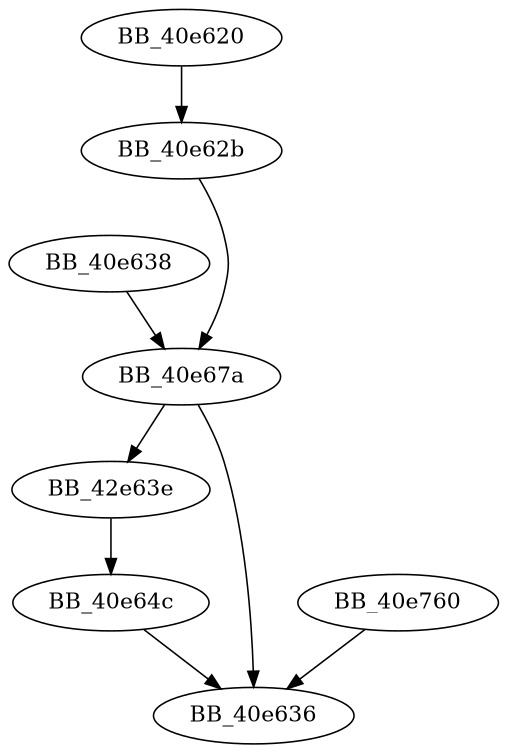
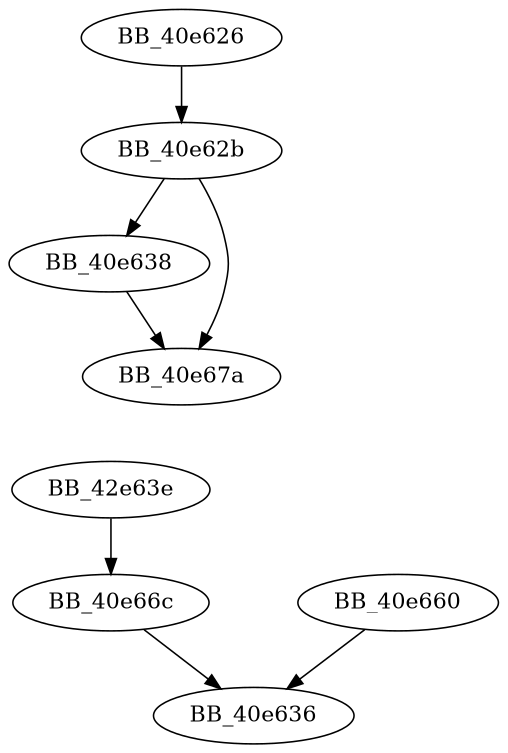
(182, 38) -> (182, 38)
none -> (150, 201)
(150, 427) -> none
(240, 535) -> none
(111, 603) -> (111, 603)
(398, 603) -> (398, 603)
